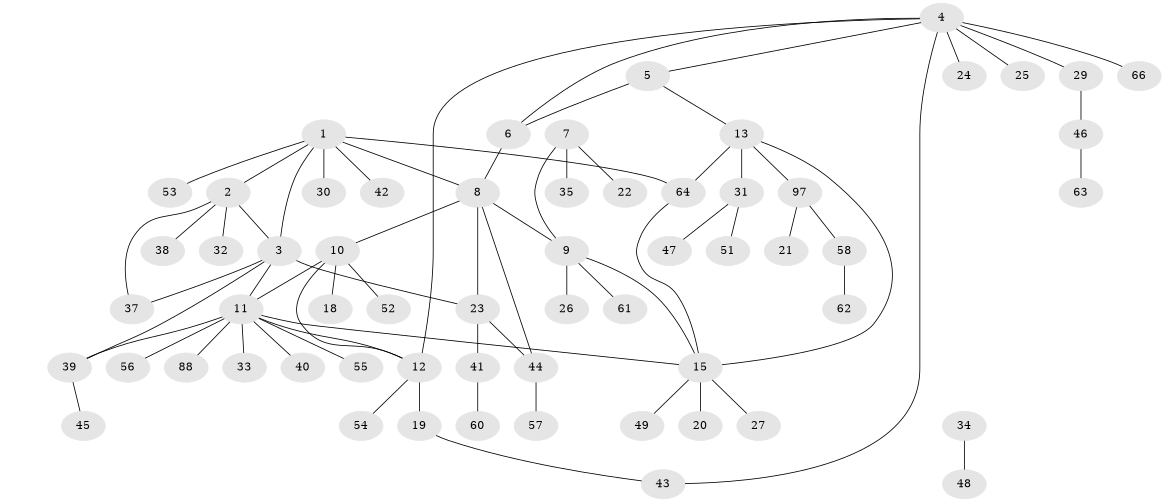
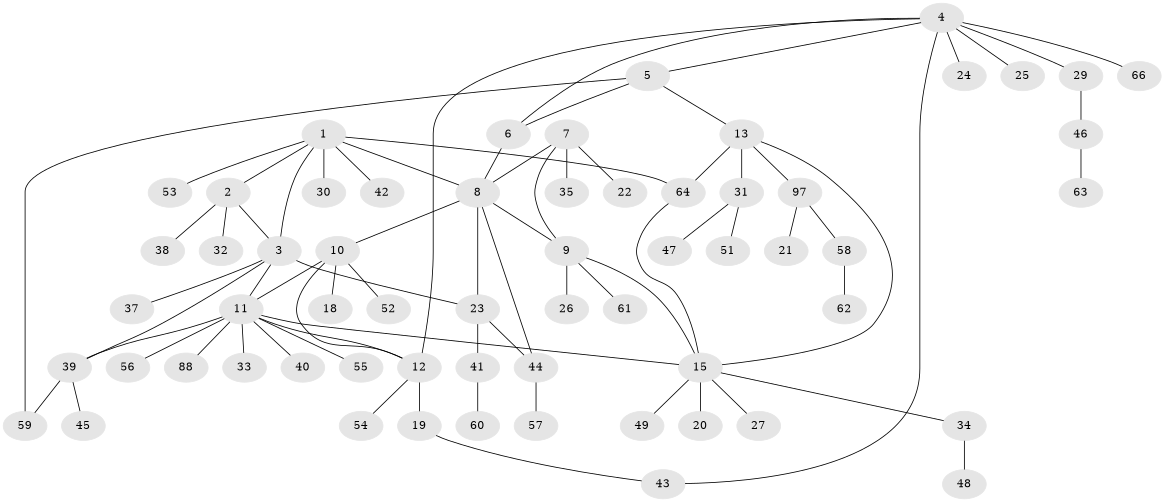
none -> (522, 164)
(143, 226) -> none
none -> (832, 397)
none -> (25, 426)
